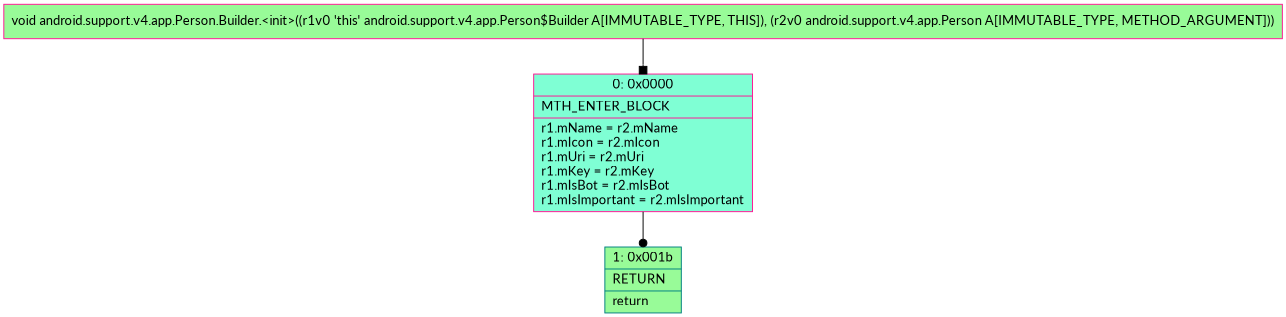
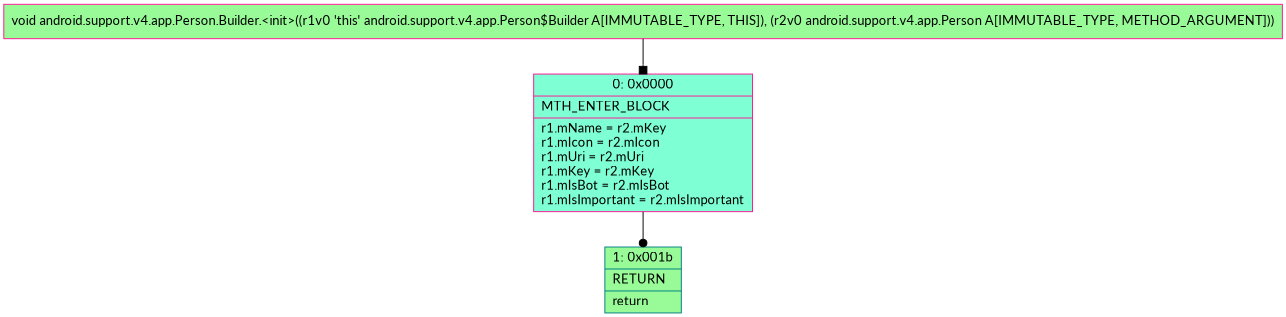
(610, 129) -> (604, 129)
